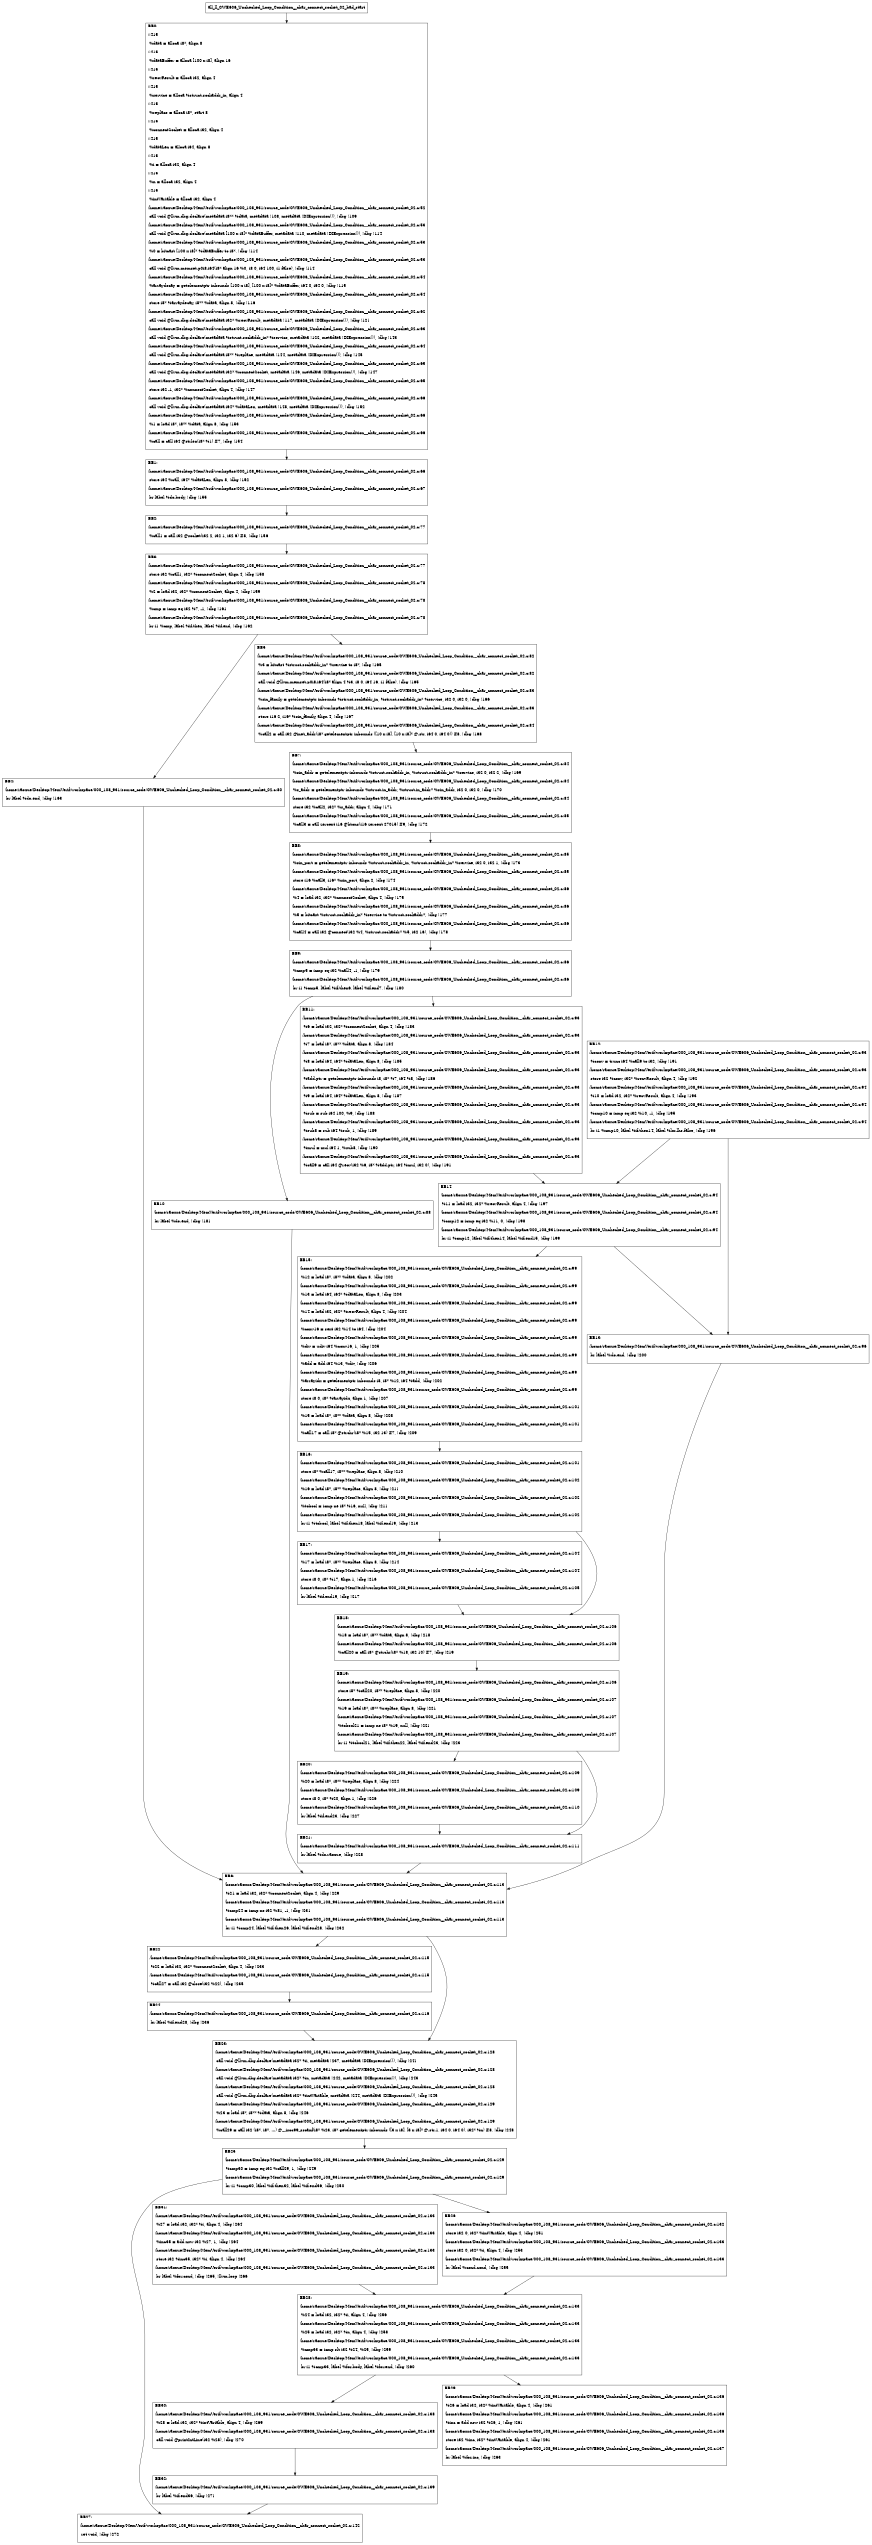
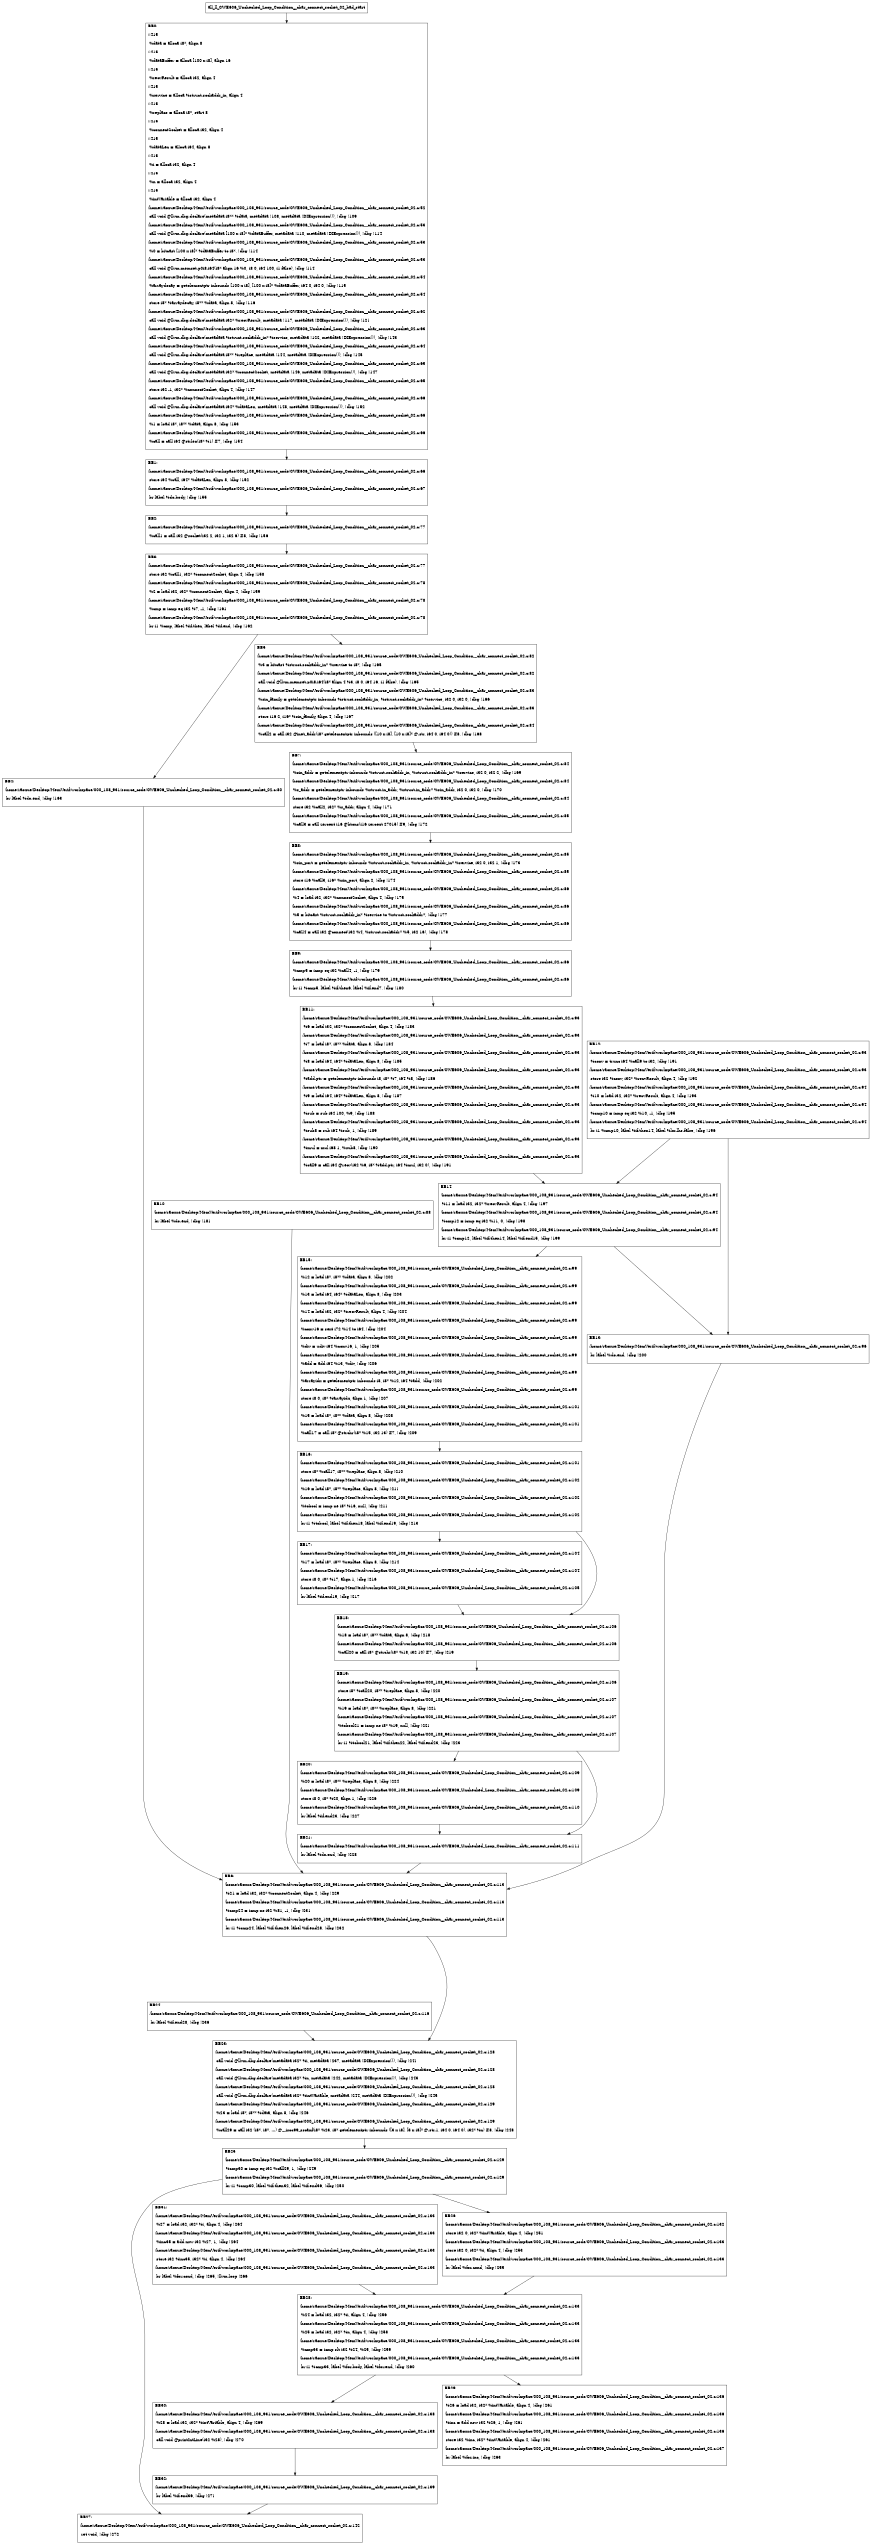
(271, 1091) -> none
(340, 1148) -> (340, 1148)
(343, 1329) -> (343, 1329)
(332, 1855) -> (328, 1855)
(289, 1969) -> none
(477, 2268) -> (474, 2268)
